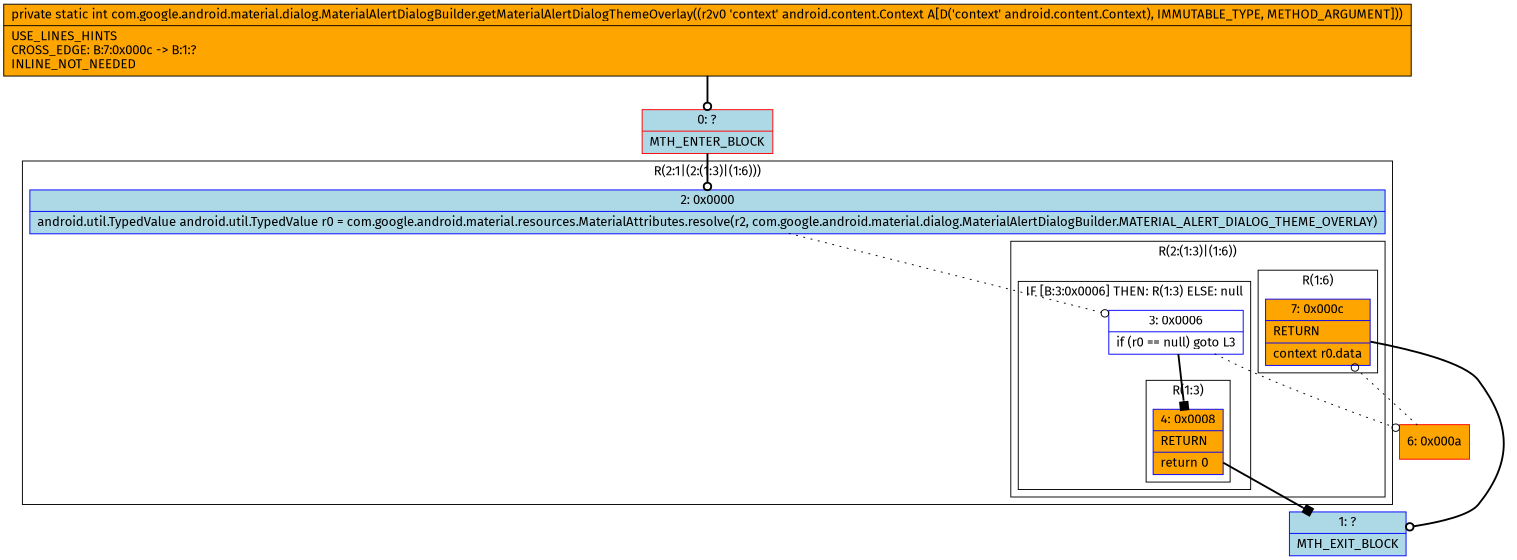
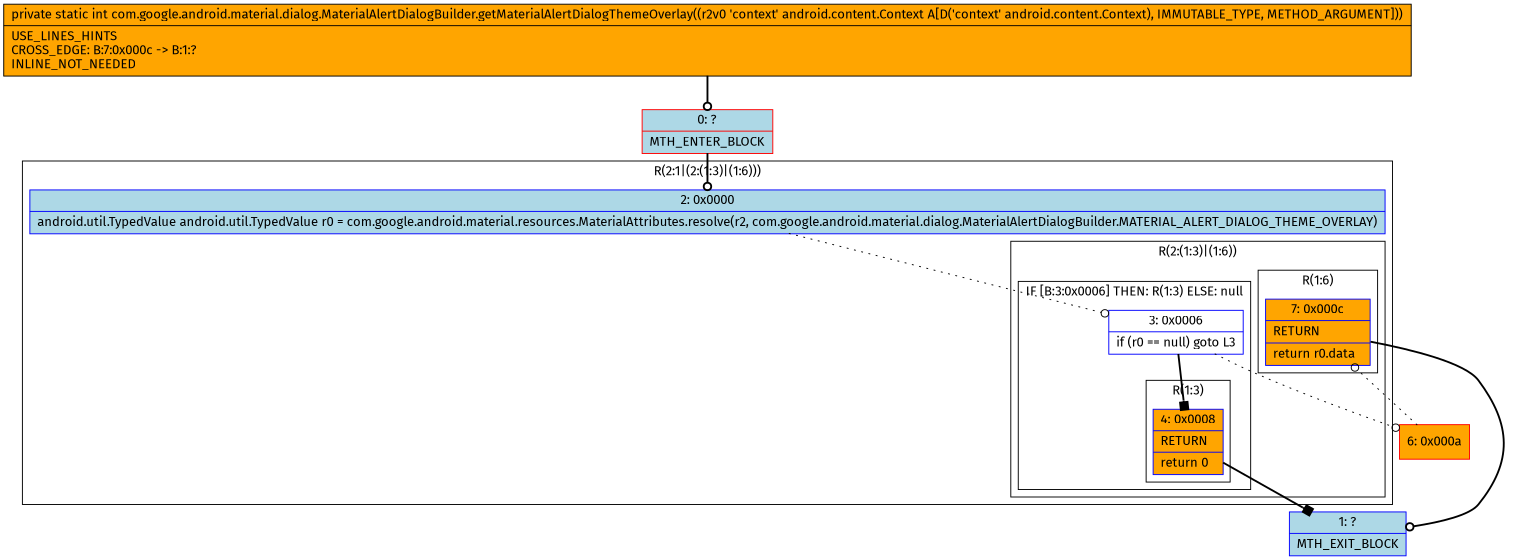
(1318, 354) -> (1314, 354)
